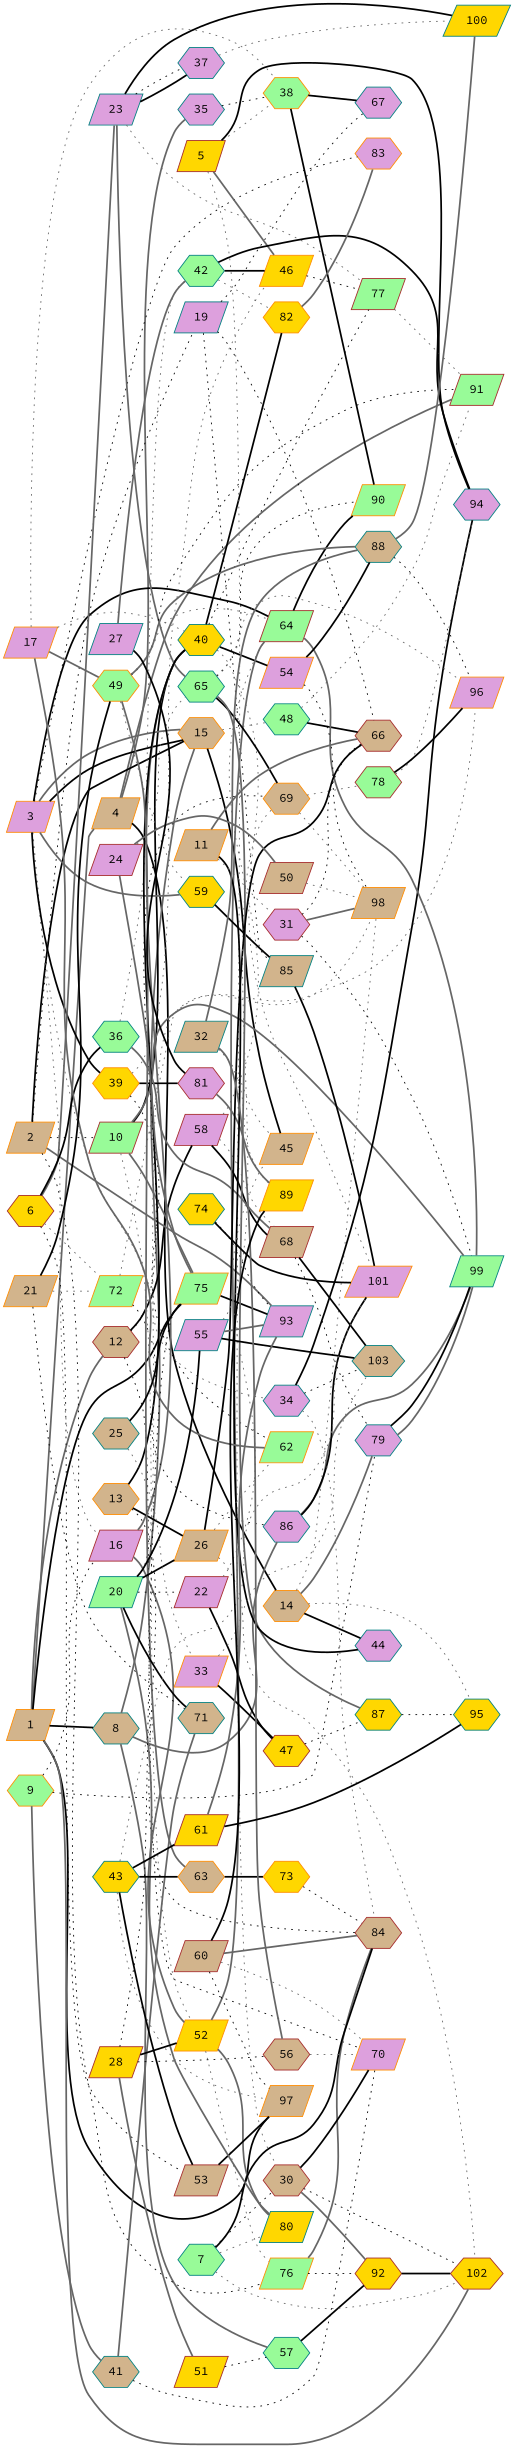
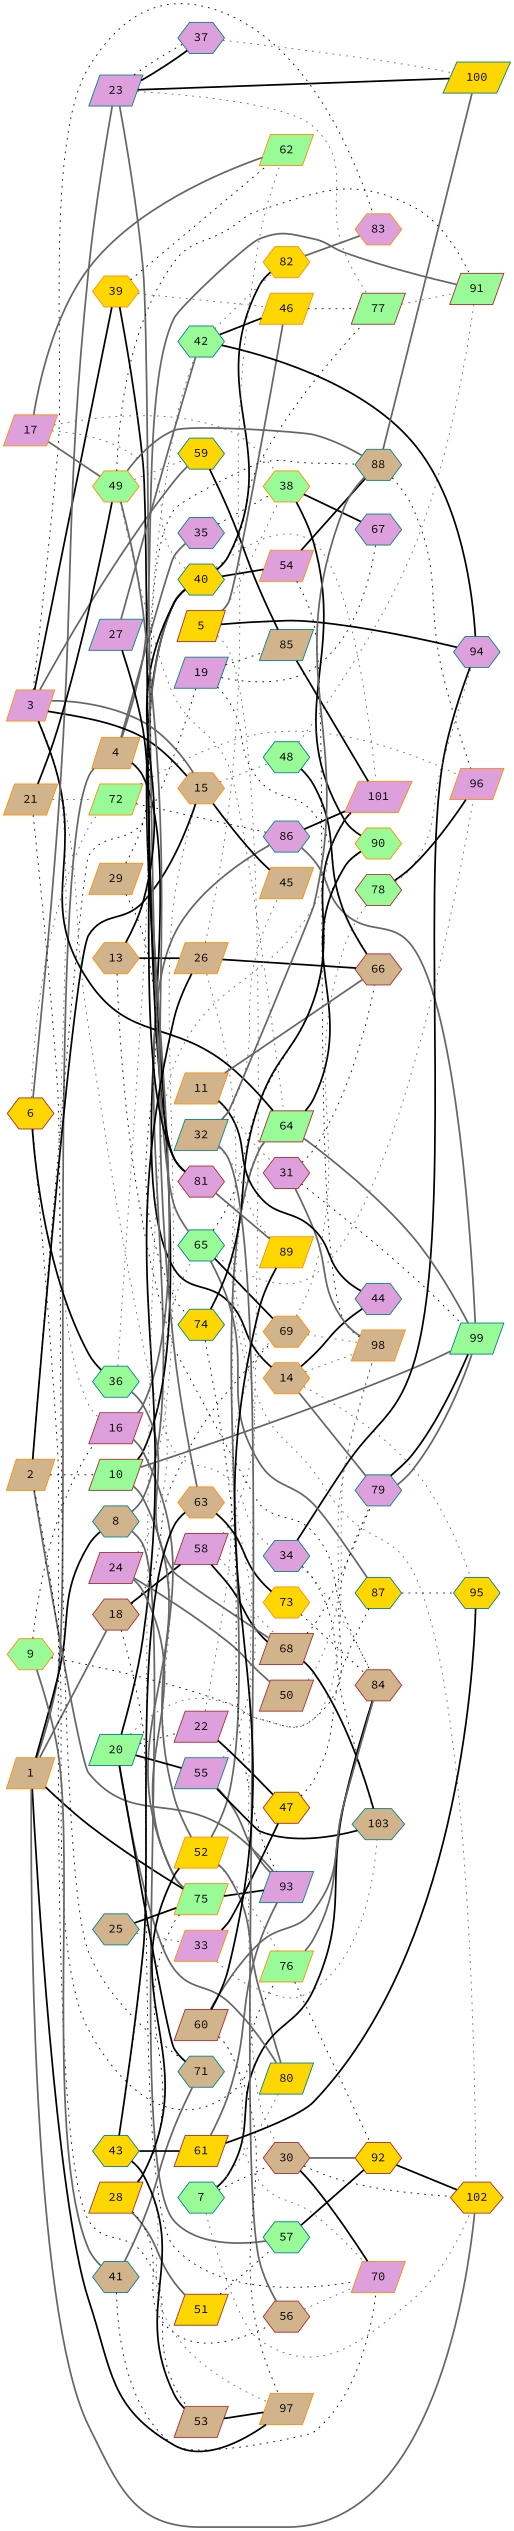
(378, 500) -> (378, 844)
none -> (116, 879)
(155, 1230) -> (170, 999)
(116, 1342) -> (116, 1615)
(246, 1381) -> (230, 1555)
